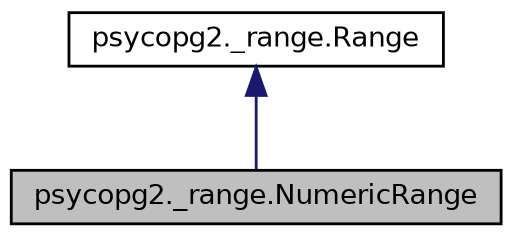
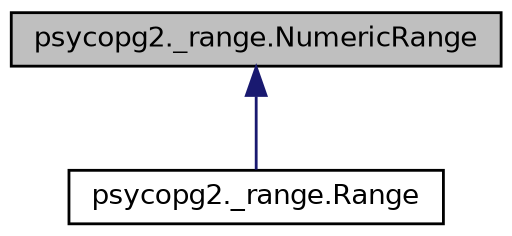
(256, 133) -> (256, 133)
